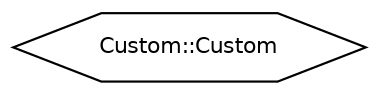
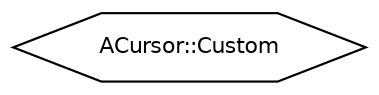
(189, 47) -> (189, 47)
